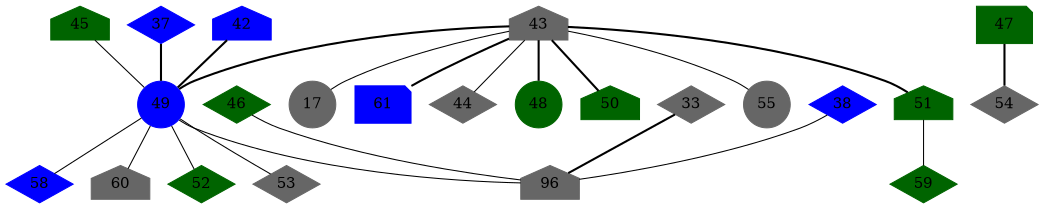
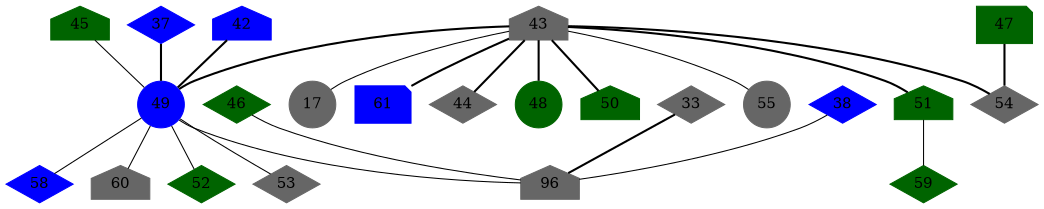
none -> (782, 43)
(499, 66) -> (499, 66)
